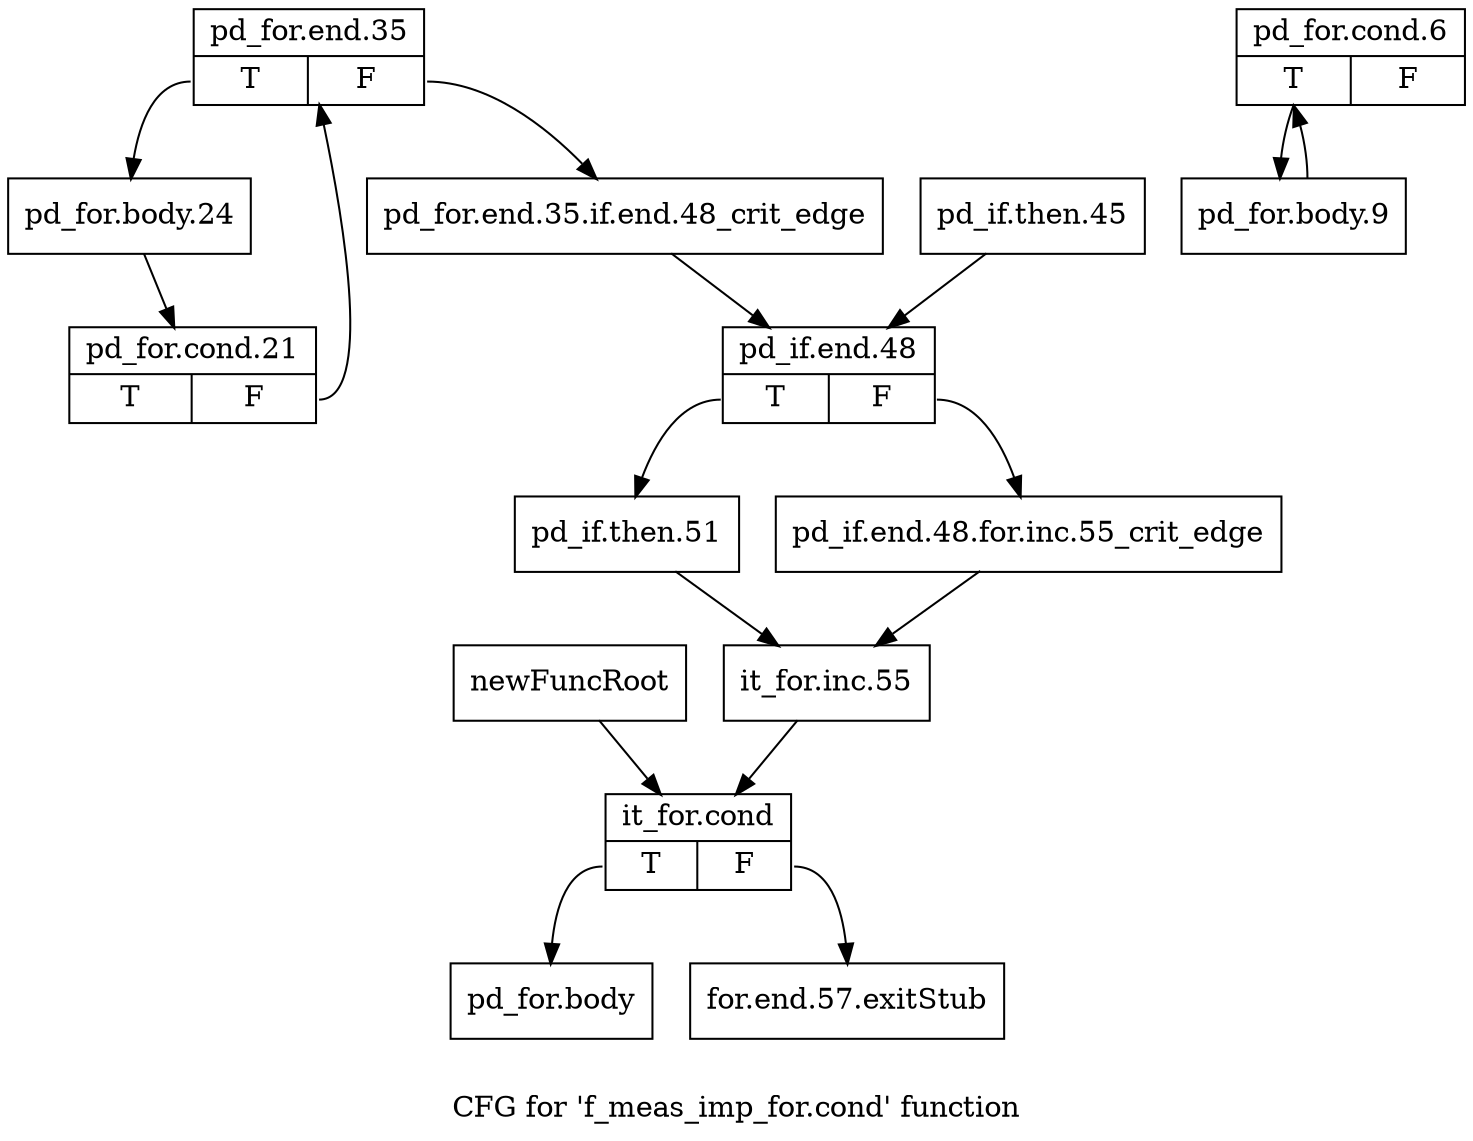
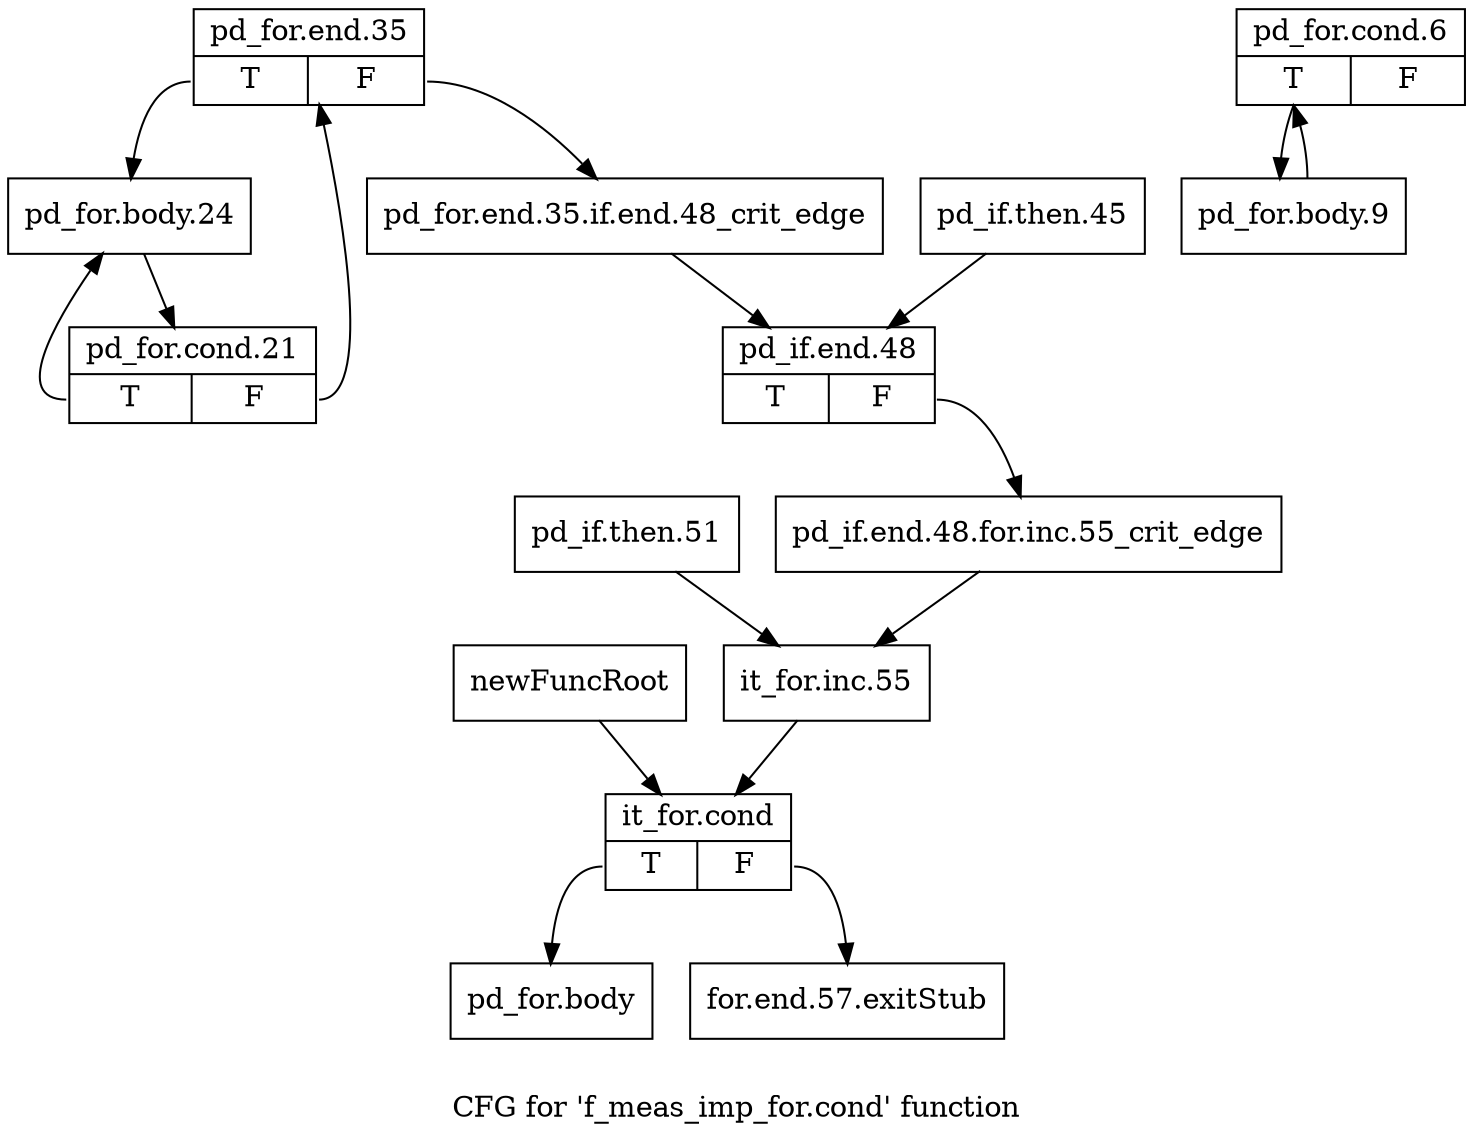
none -> (51, 339)
(670, 426) -> none
